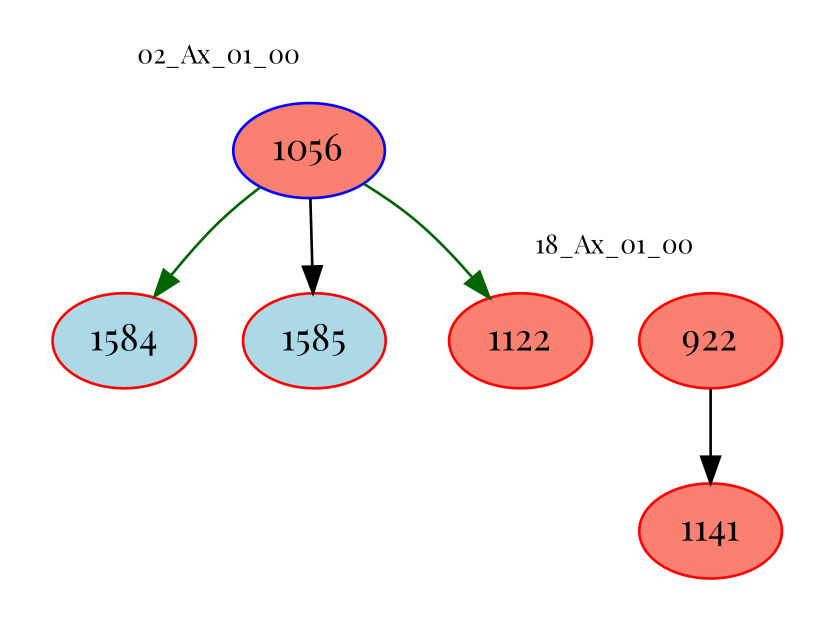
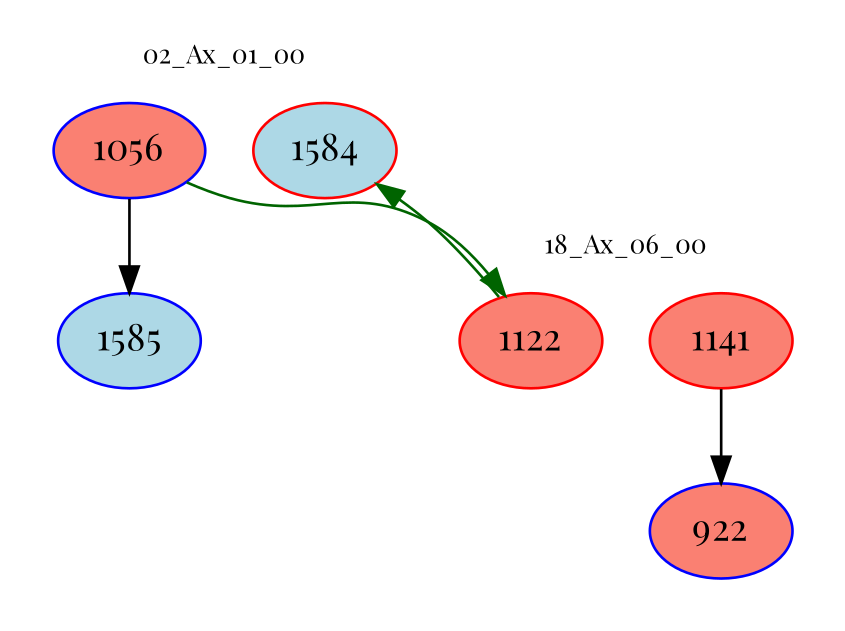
(213, 228) -> (452, 245)
(616, 247) -> (626, 247)
(314, 341) -> (129, 341)
(711, 341) -> (721, 531)
(711, 423) -> (721, 423)
